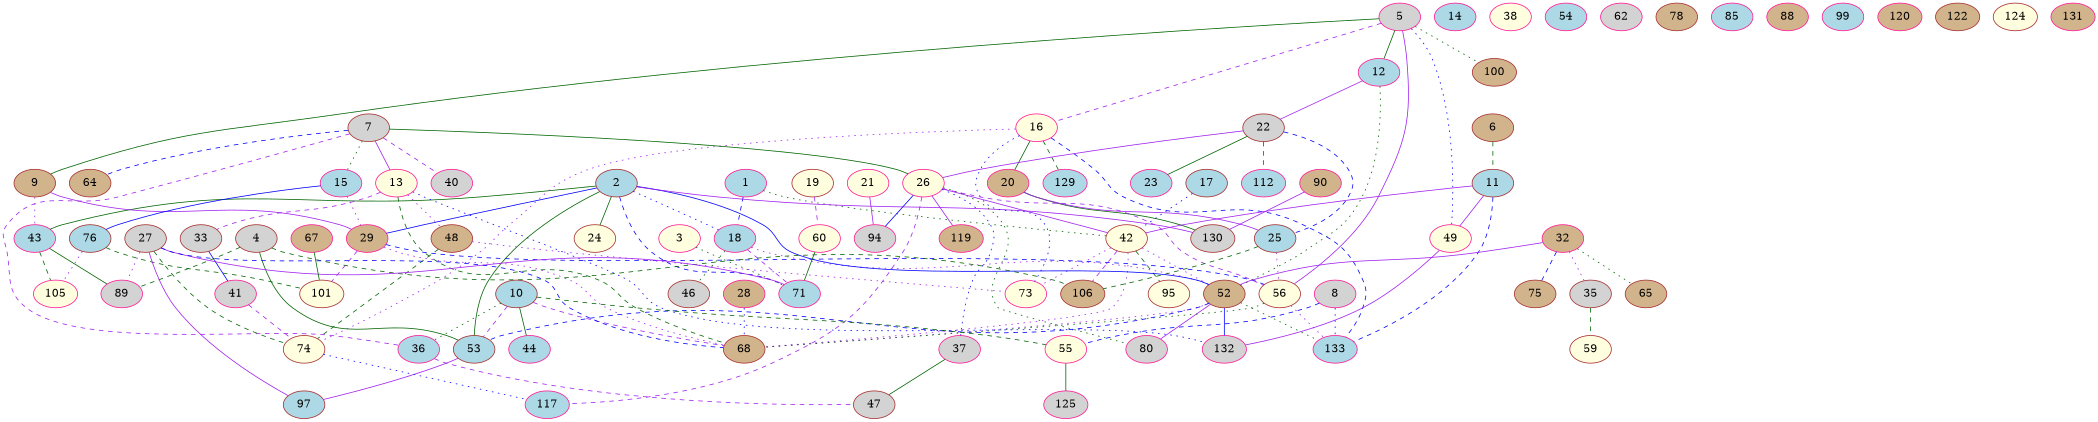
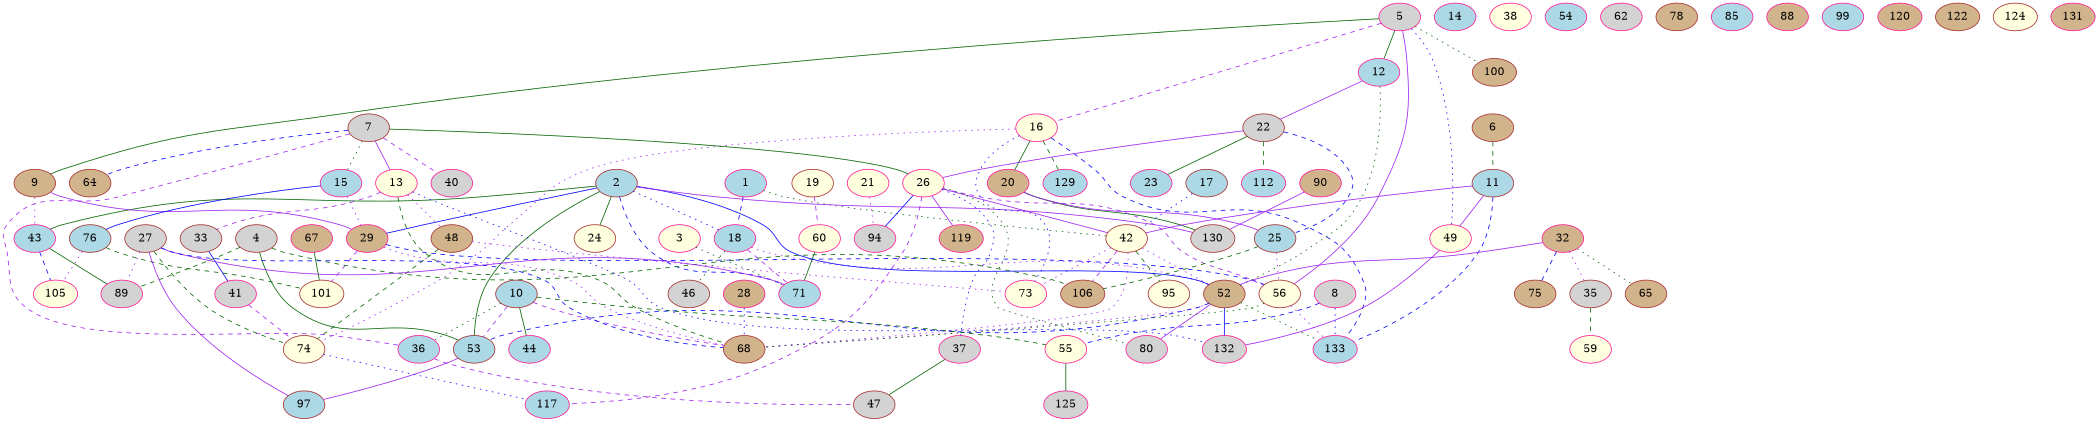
(872, 216) -> (872, 216)
(45, 266) -> (45, 266)
(1591, 349) -> (1591, 349)
